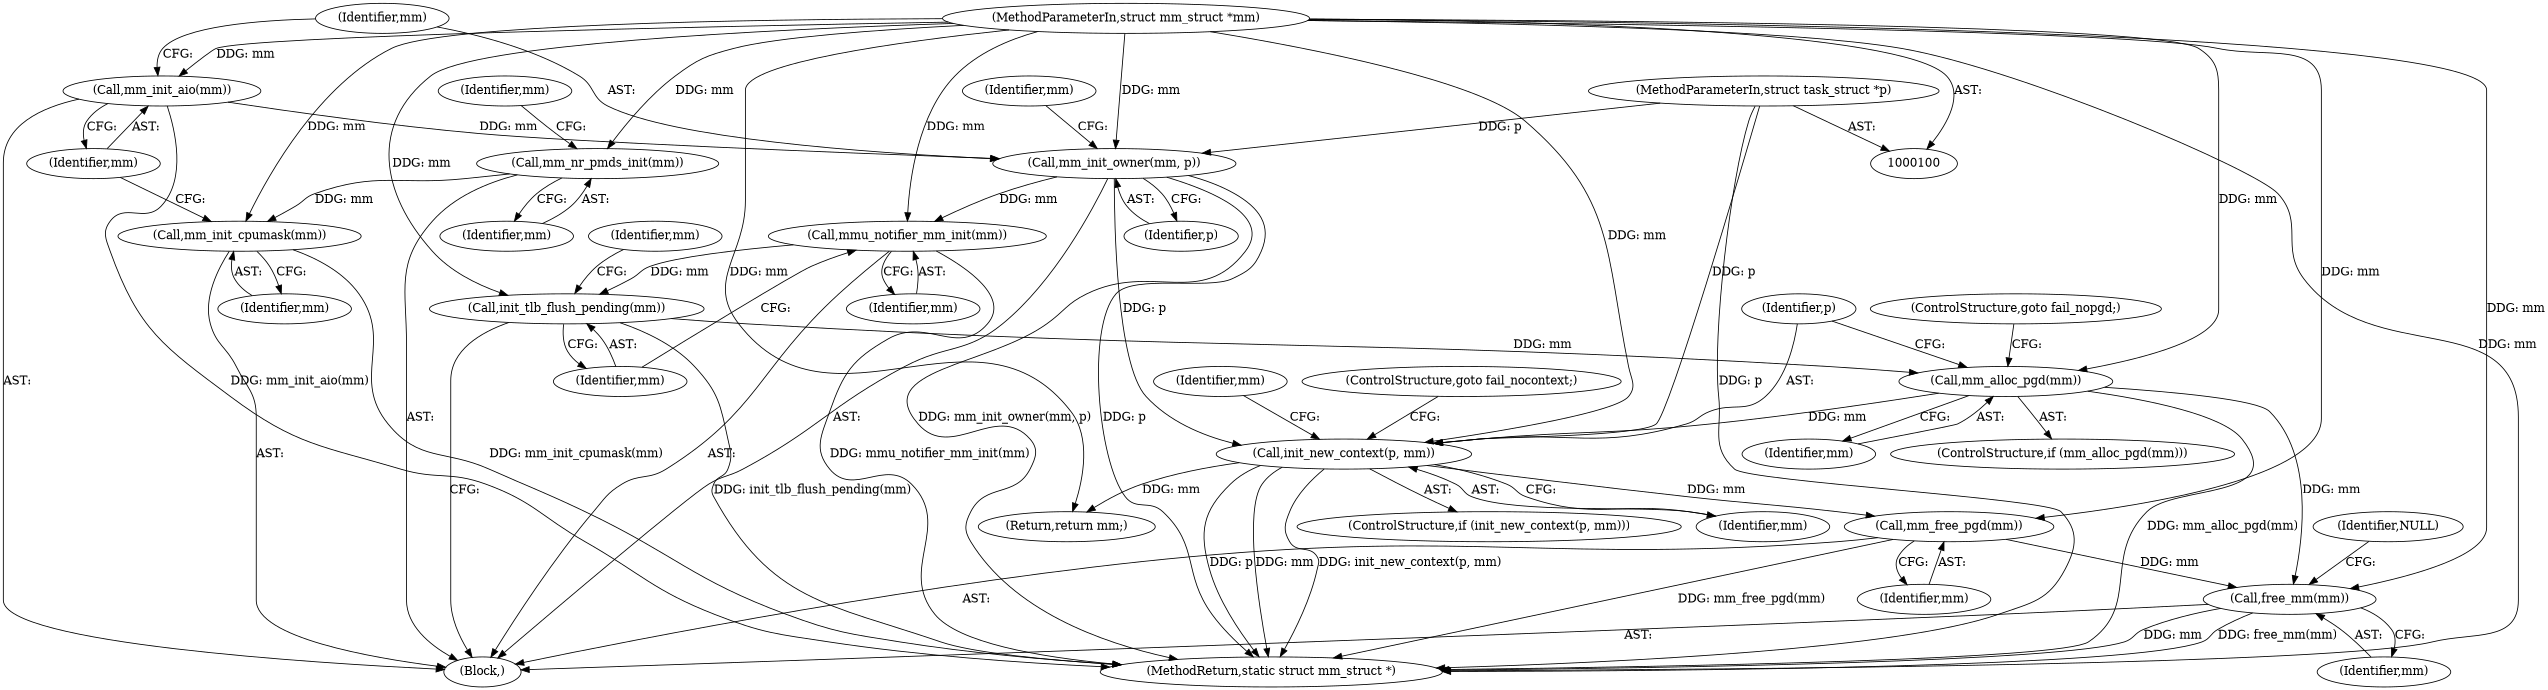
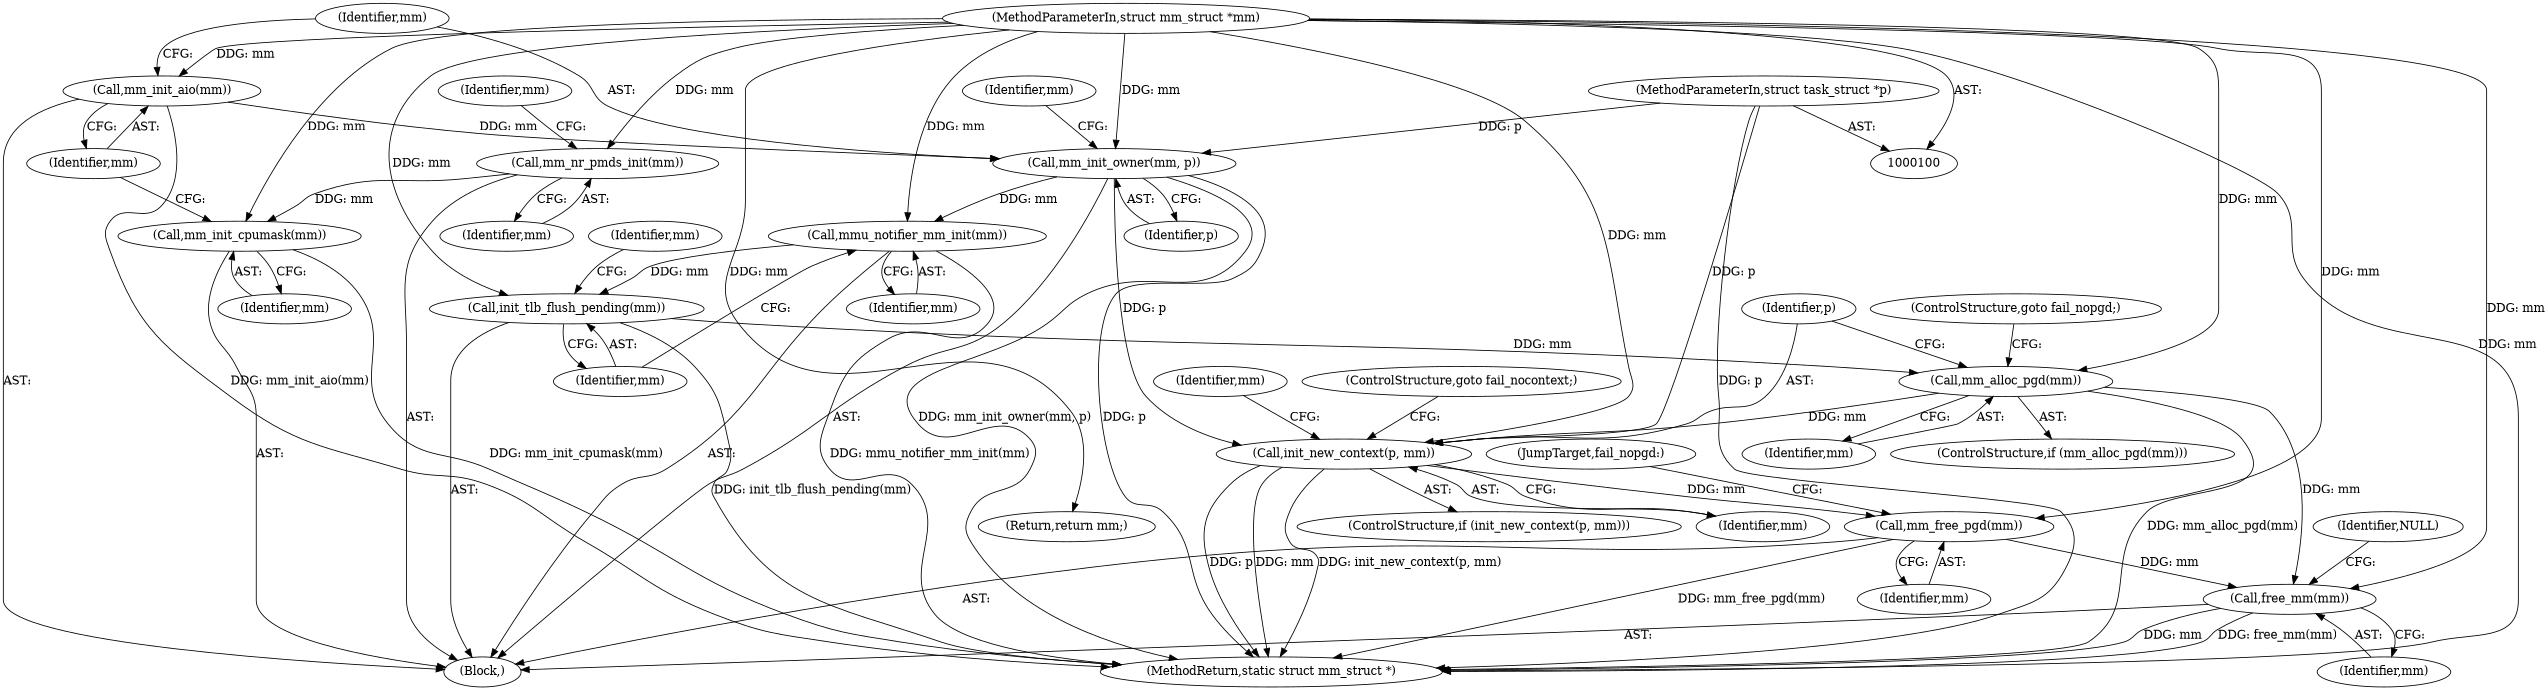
none -> (1591, 454)
(1164, 477) -> none
(467, 490) -> (467, 490)
